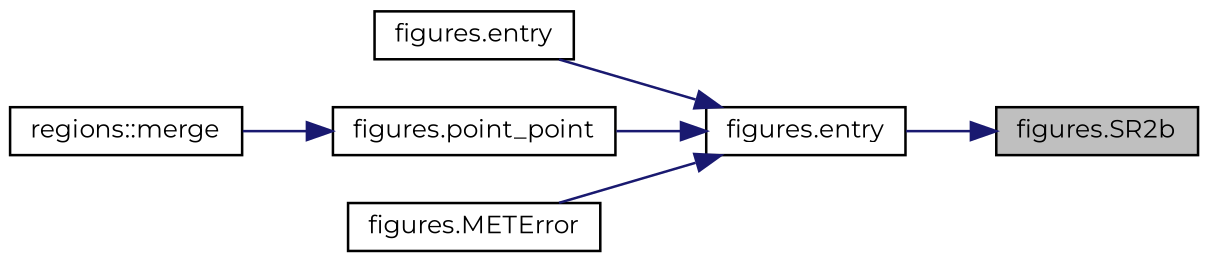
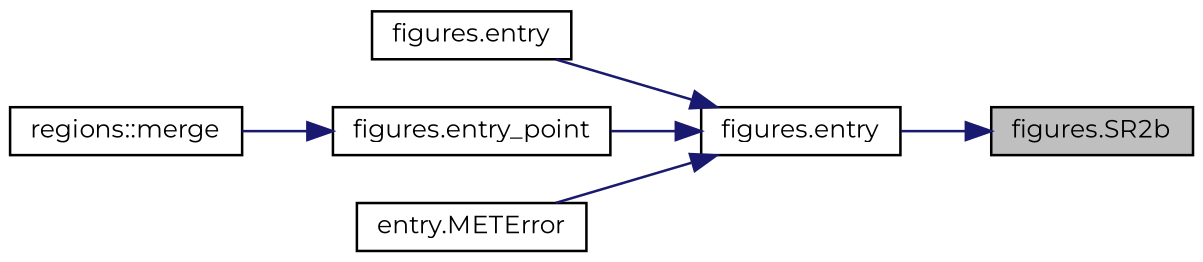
(474, 131) -> (472, 131)
(474, 227) -> (472, 227)
